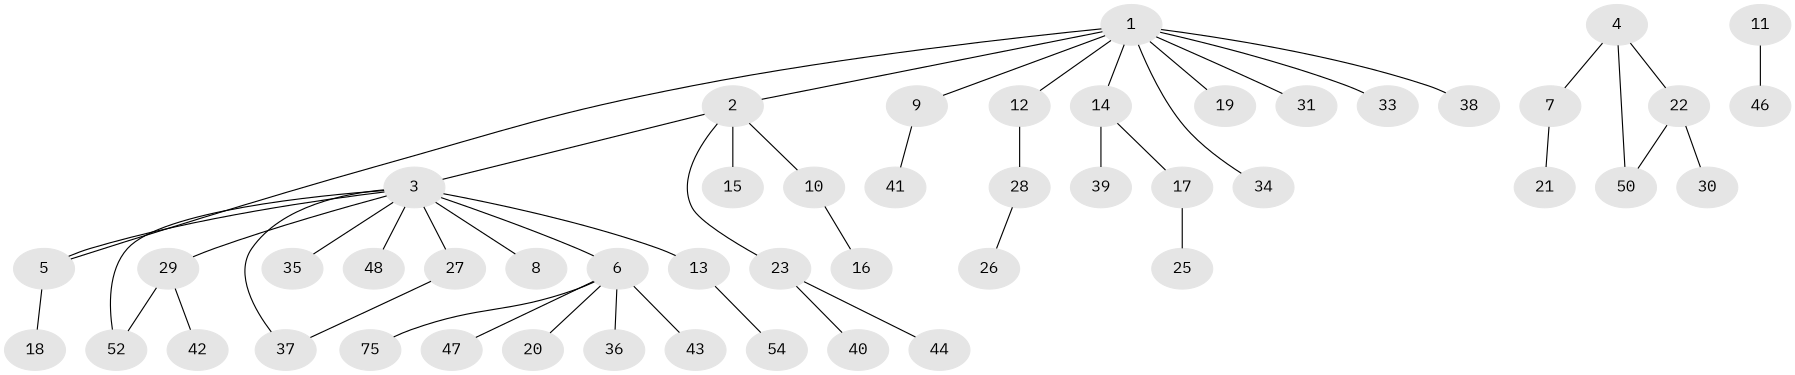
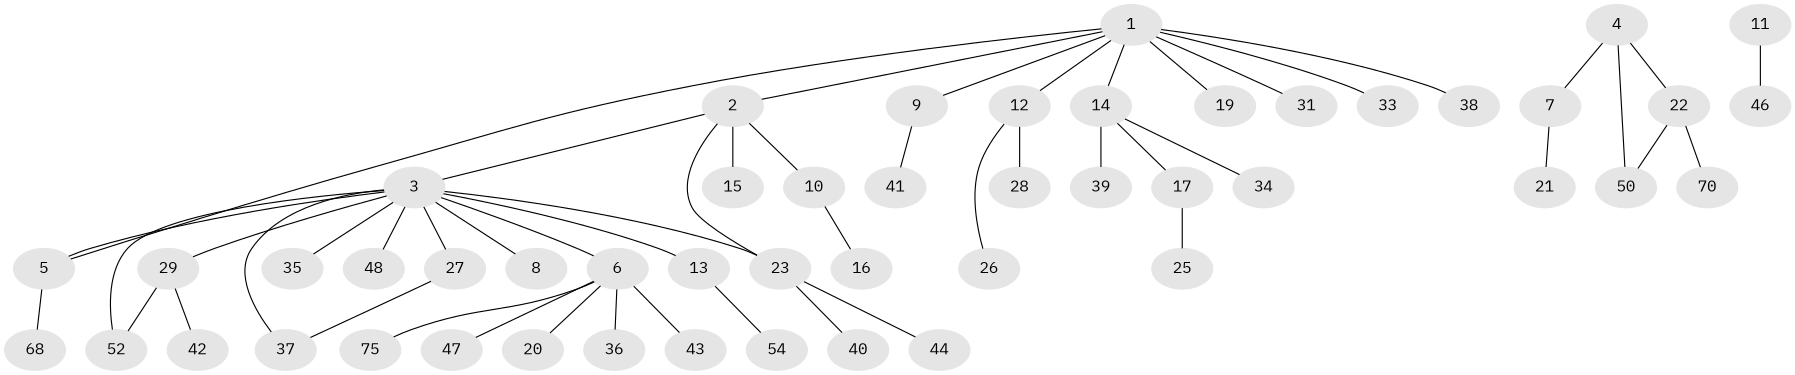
(1178, 119) -> (1182, 147)
(1707, 187) -> (1707, 187)
none -> (603, 215)
(1004, 228) -> (976, 183)
(35, 350) -> (35, 350)
